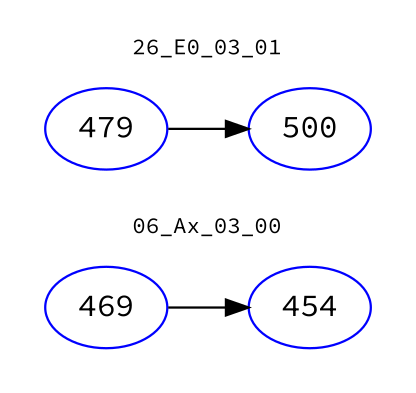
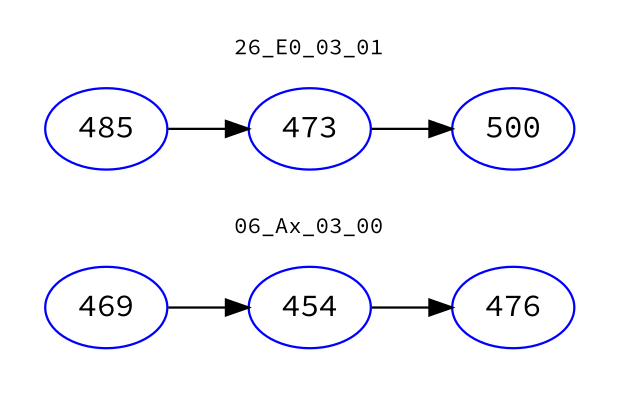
none -> (106, 129)
(106, 129) -> (310, 129)
none -> (513, 308)
